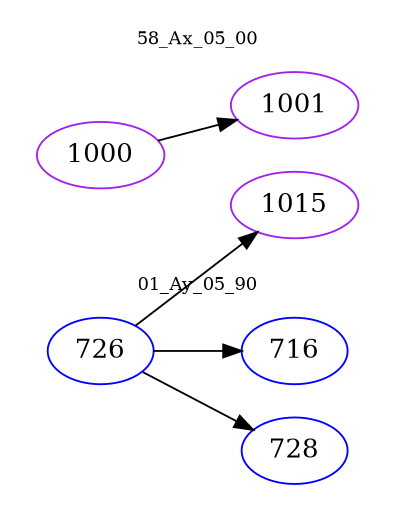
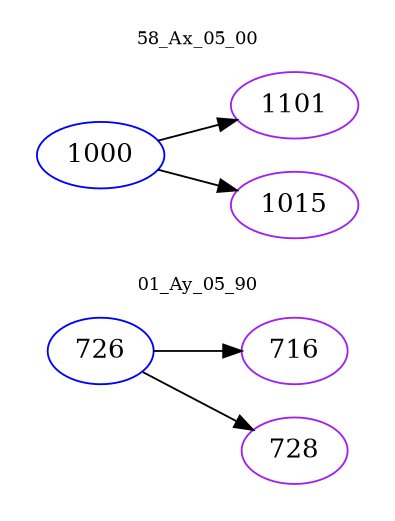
(295, 105) -> (295, 105)
(101, 155) -> (101, 155)
(189, 285) -> (188, 178)
(295, 351) -> (295, 351)
(295, 451) -> (295, 451)
